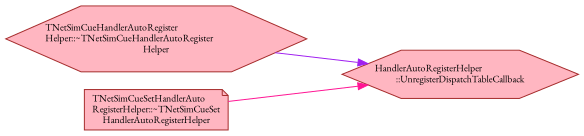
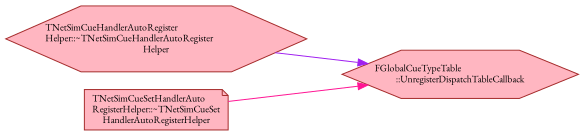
(460, 74) -> (460, 74)
